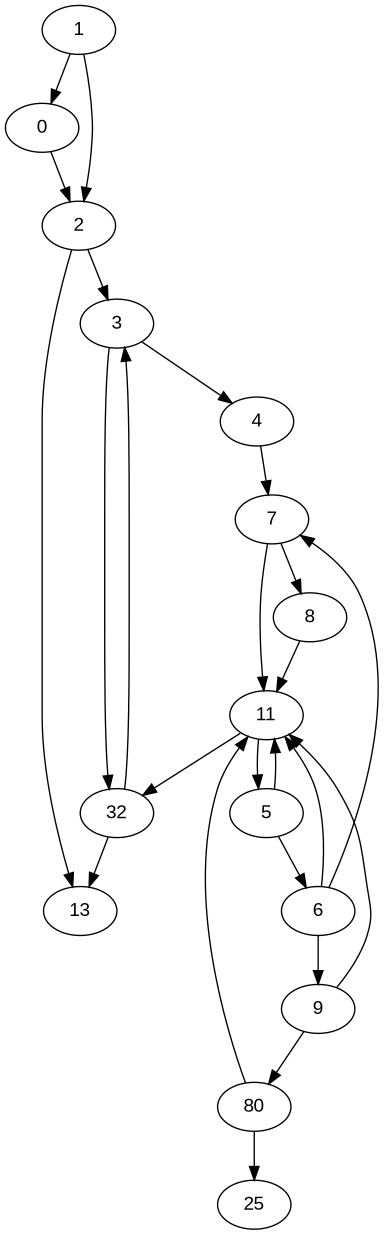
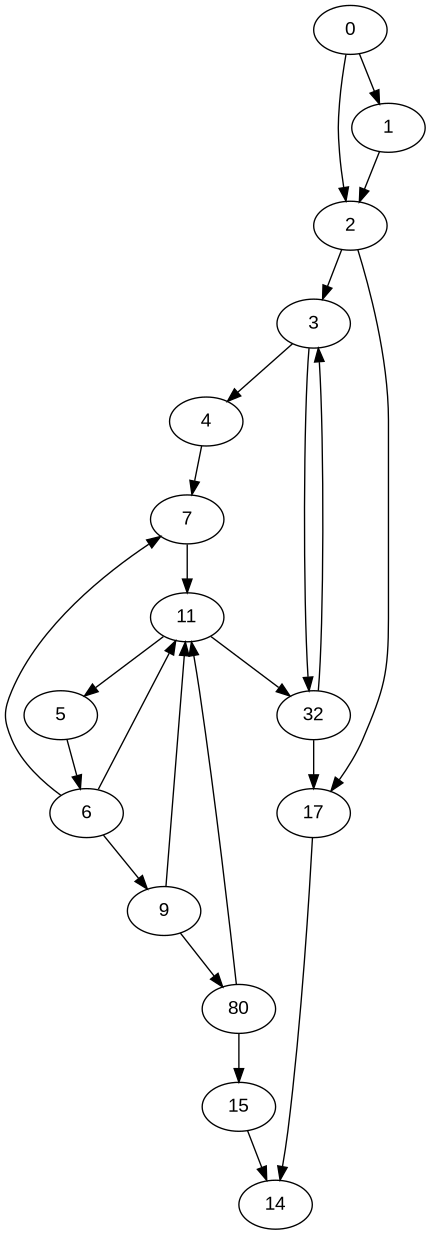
(63, 72) -> (367, 73)
(310, 617) -> none
(276, 771) -> none
(80, 911) -> (314, 813)
(254, 1205) -> (239, 1107)
none -> (276, 1205)
